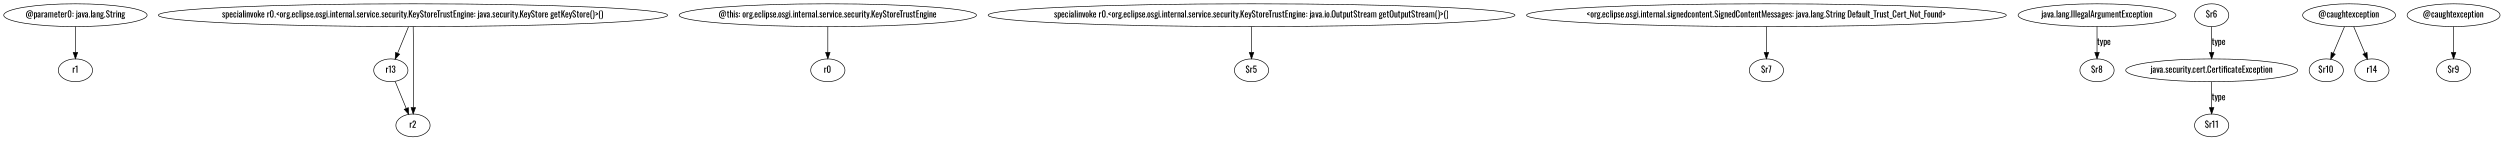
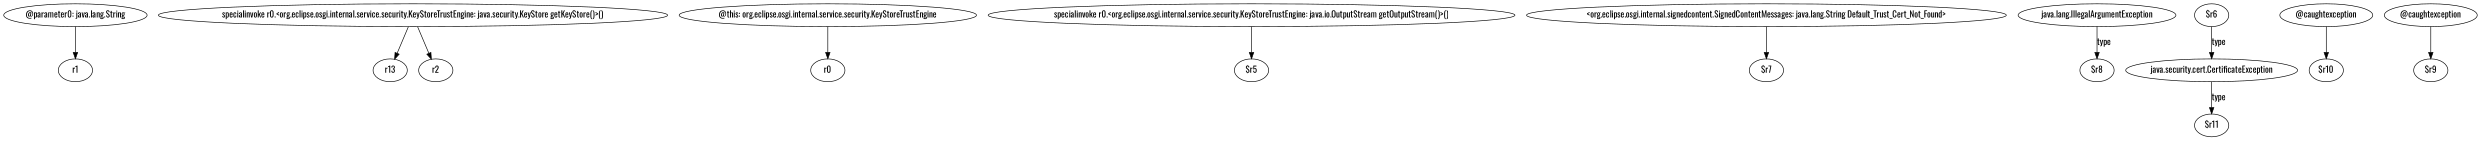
(2372, 70) -> none
(401, 95) -> none
